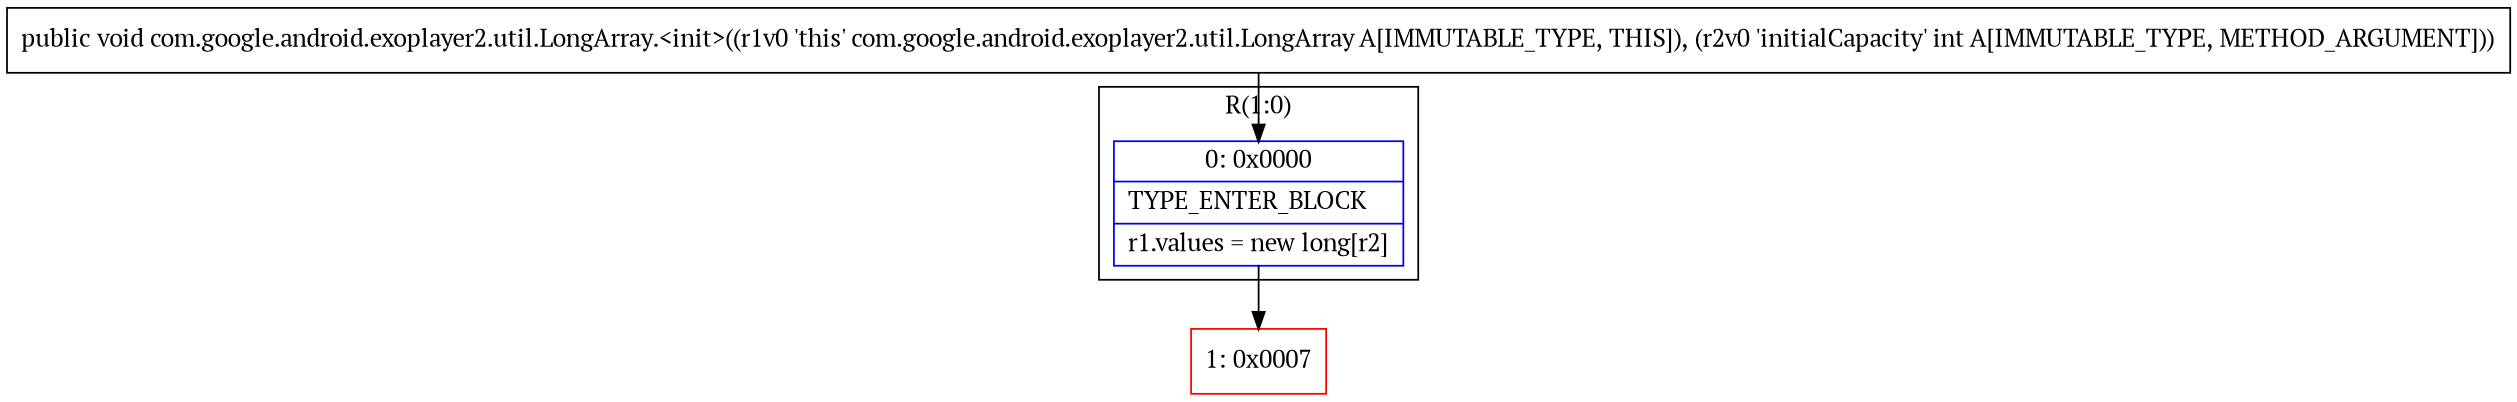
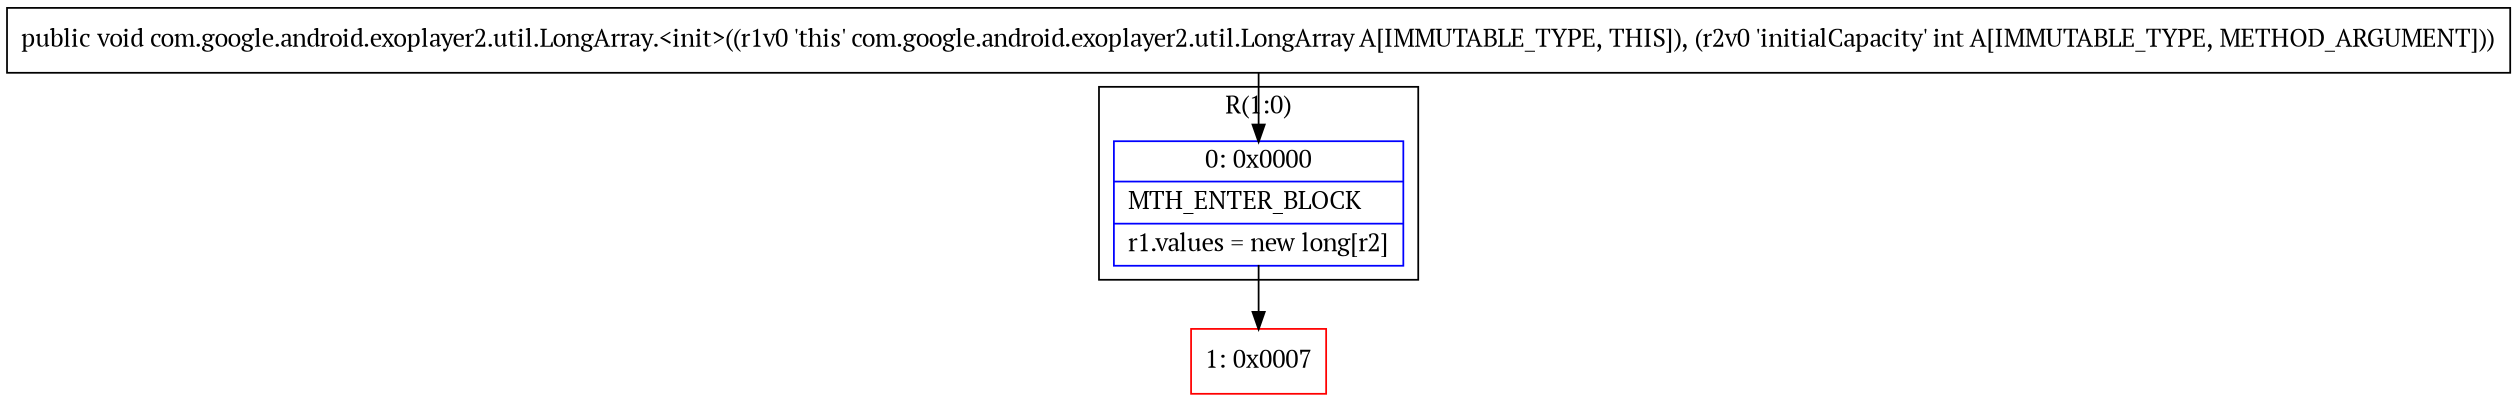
(1247, 202) -> (1245, 202)
